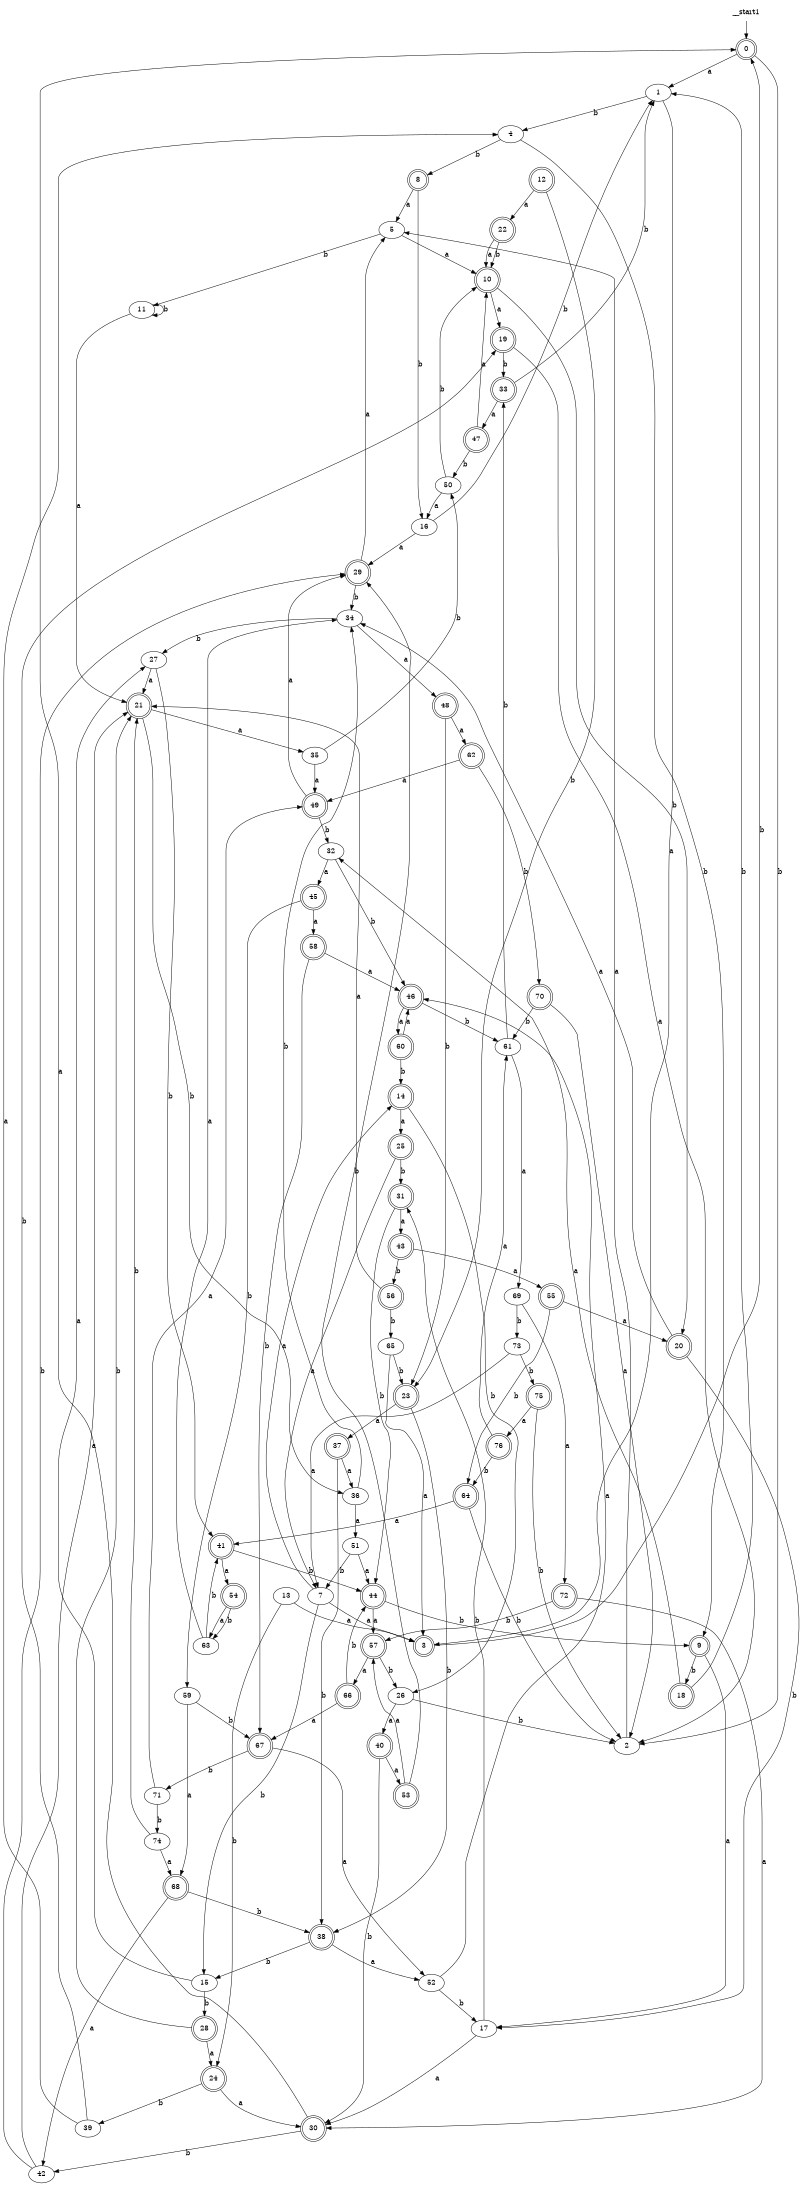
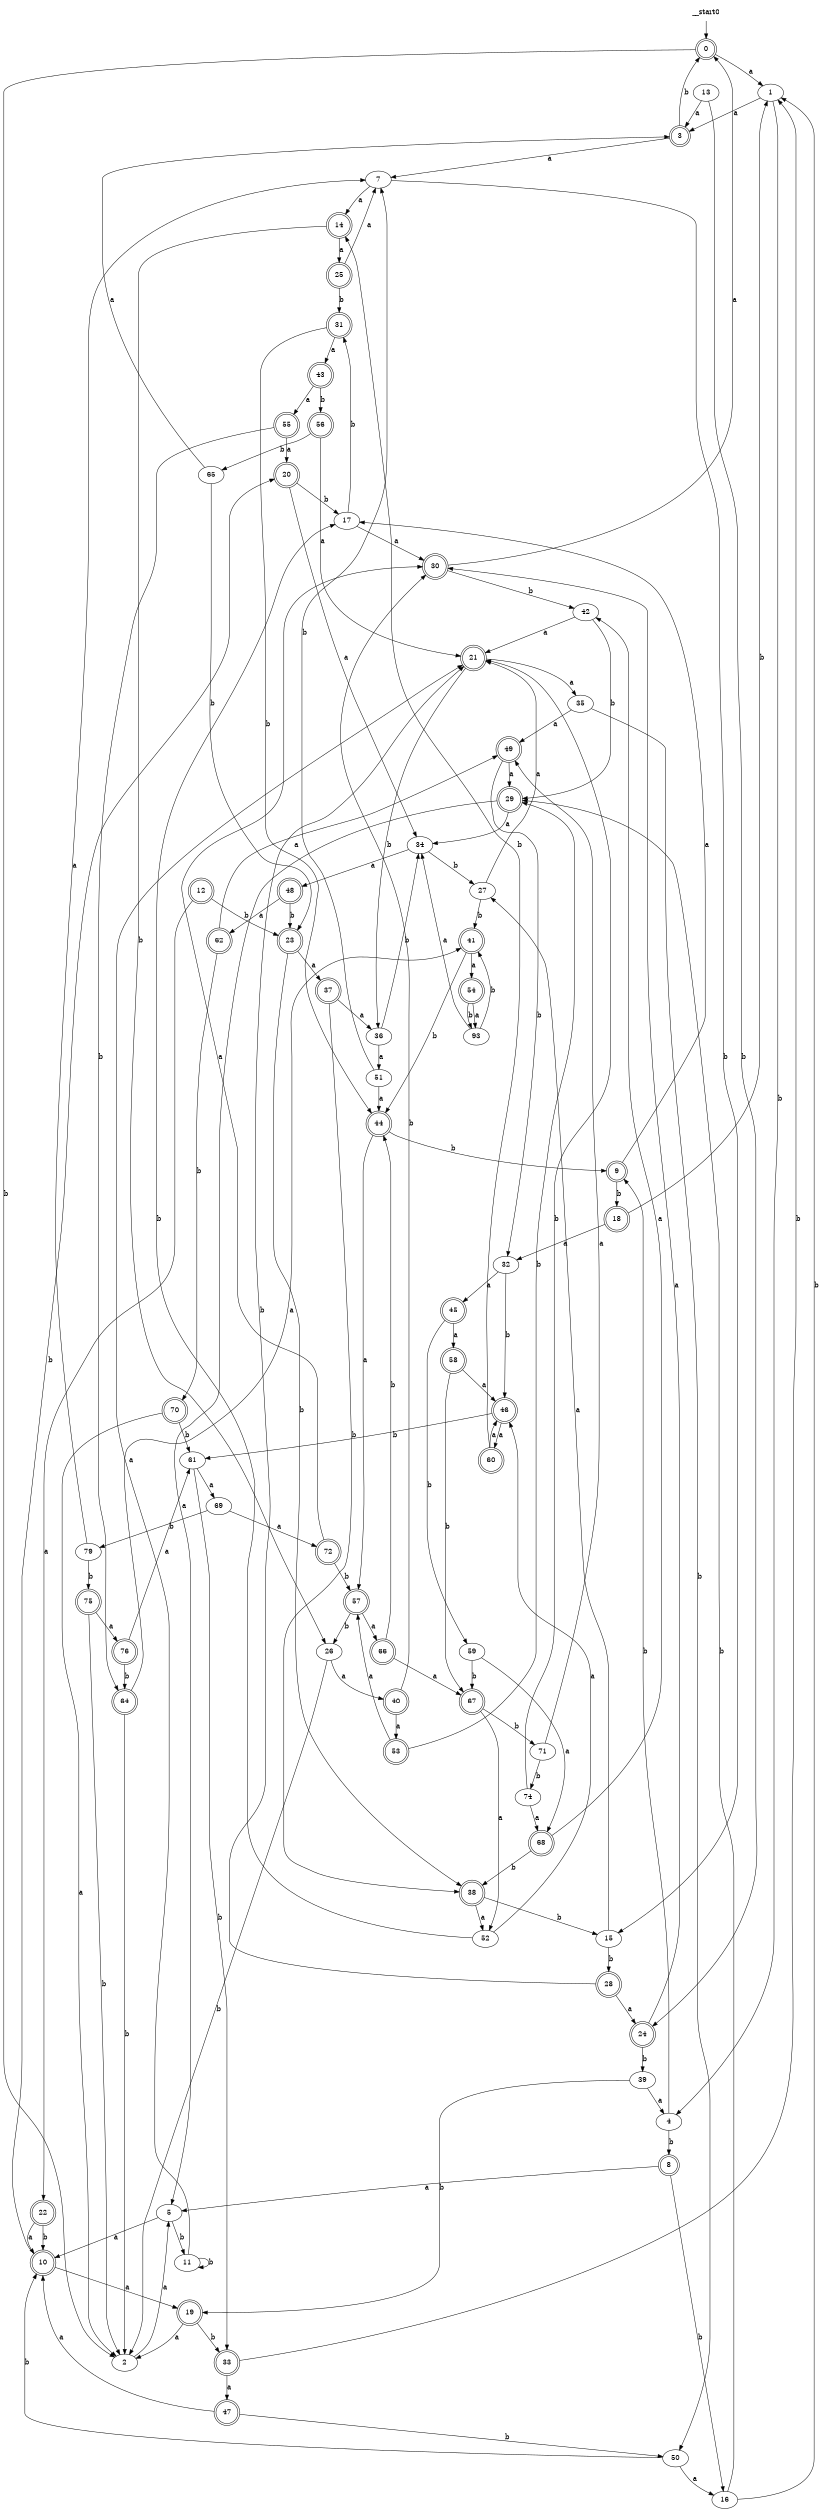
(746, 12) -> (706, 12)
(401, 548) -> (722, 1652)
(356, 598) -> (508, 824)
(517, 1346) -> (88, 1552)
(368, 1625) -> (533, 157)
(206, 1646) -> (476, 1037)
